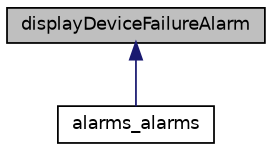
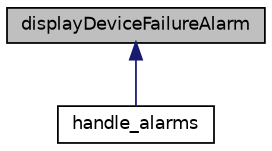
(136, 125) -> (136, 125)
